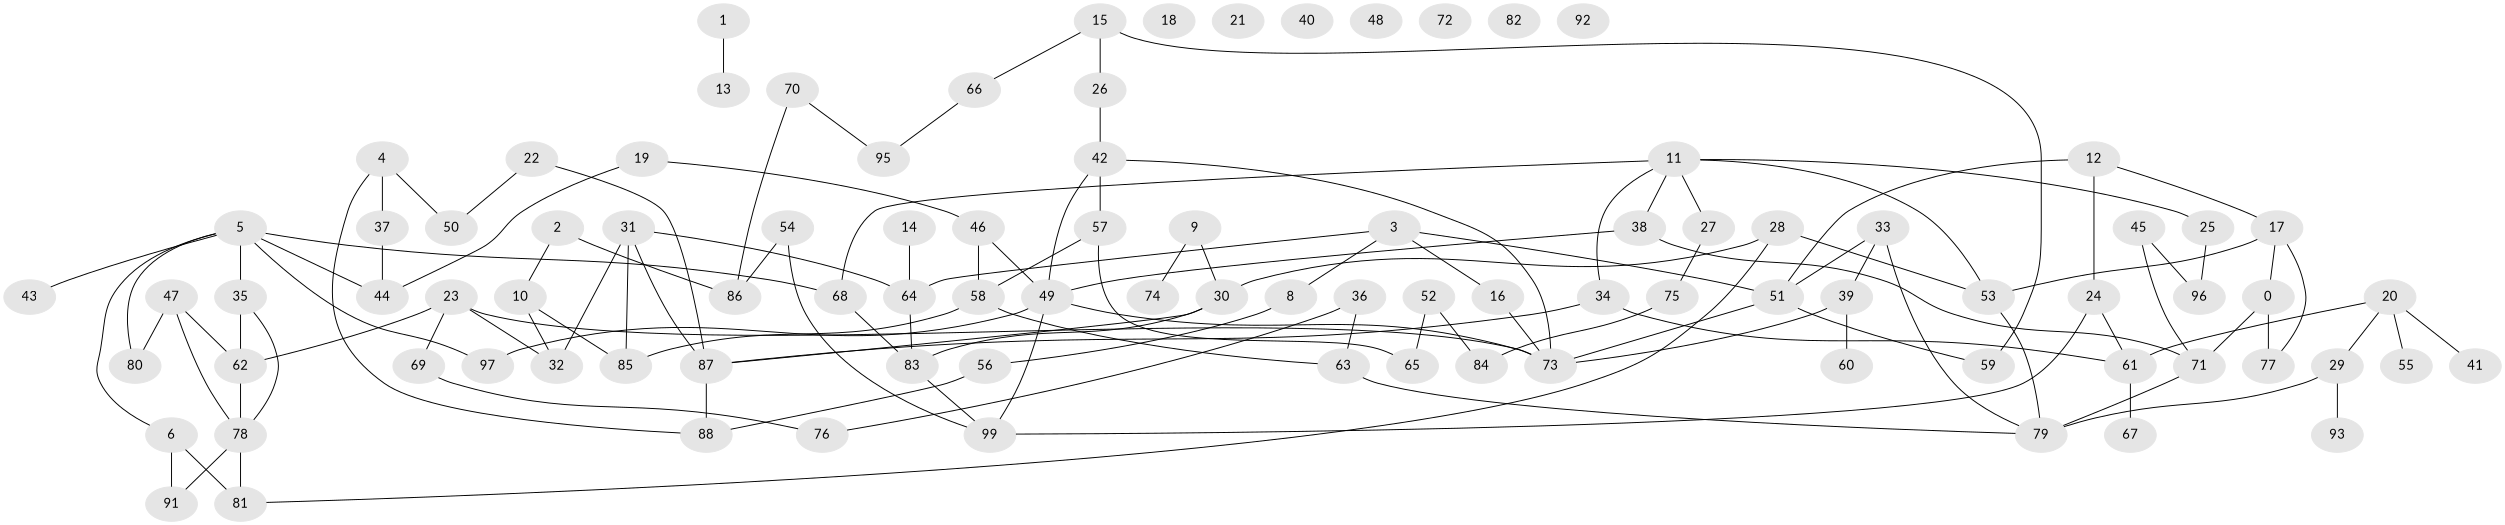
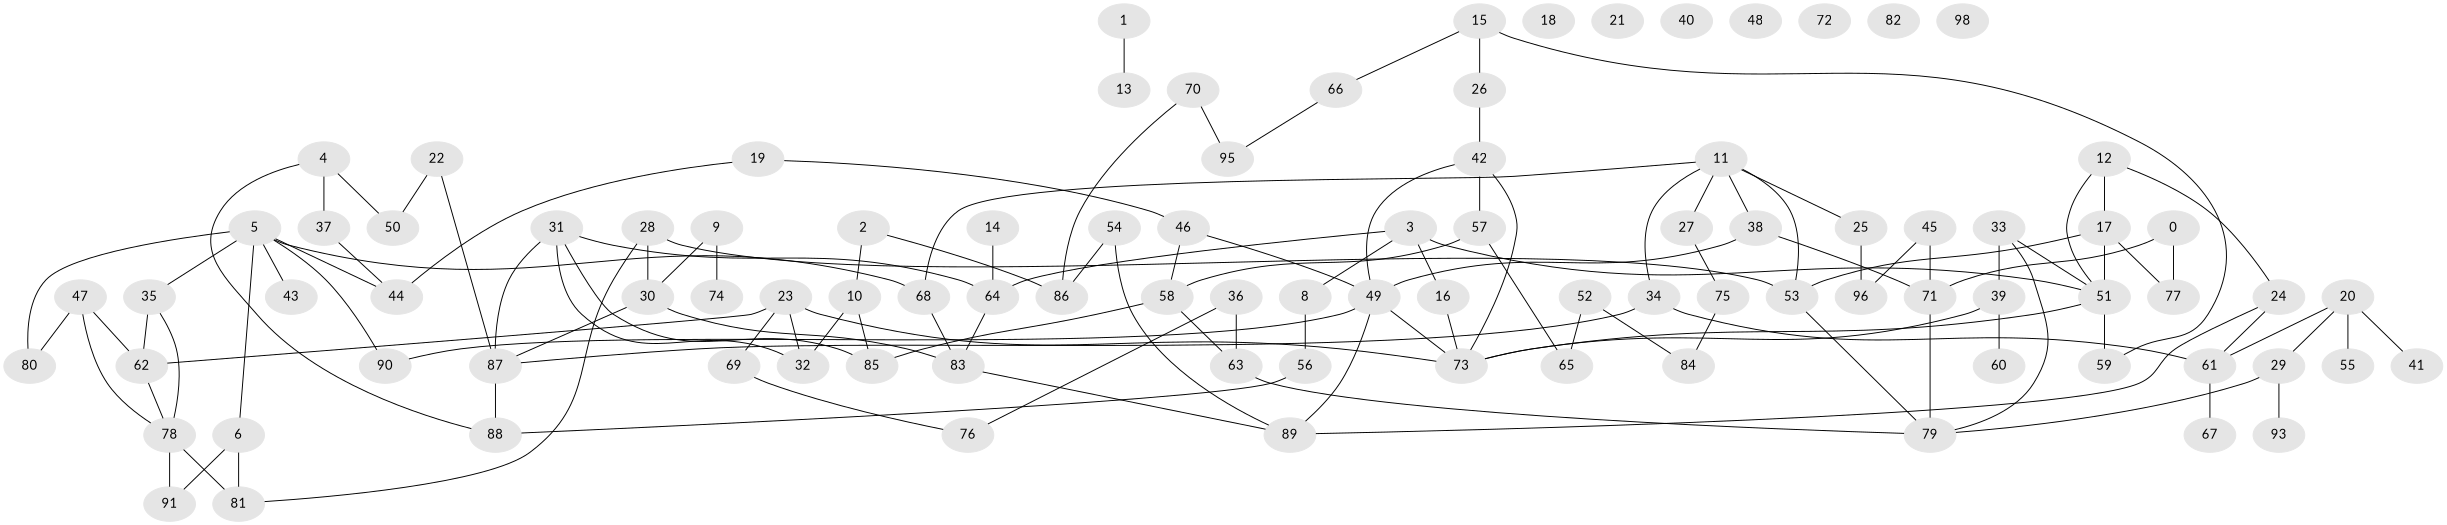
(1583, 21) -> (1963, 21)
(2273, 262) -> (2104, 263)
(488, 366) -> (385, 366)
(990, 435) -> (1290, 435)
